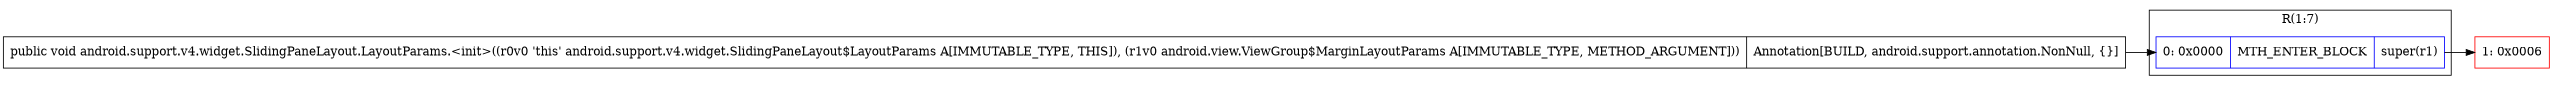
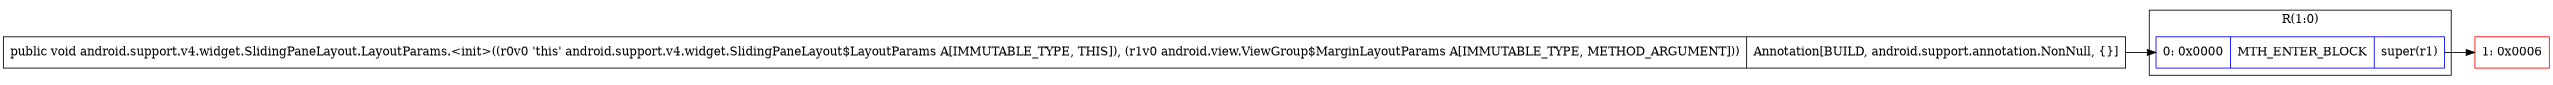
(2300, 20) -> (2300, 20)
